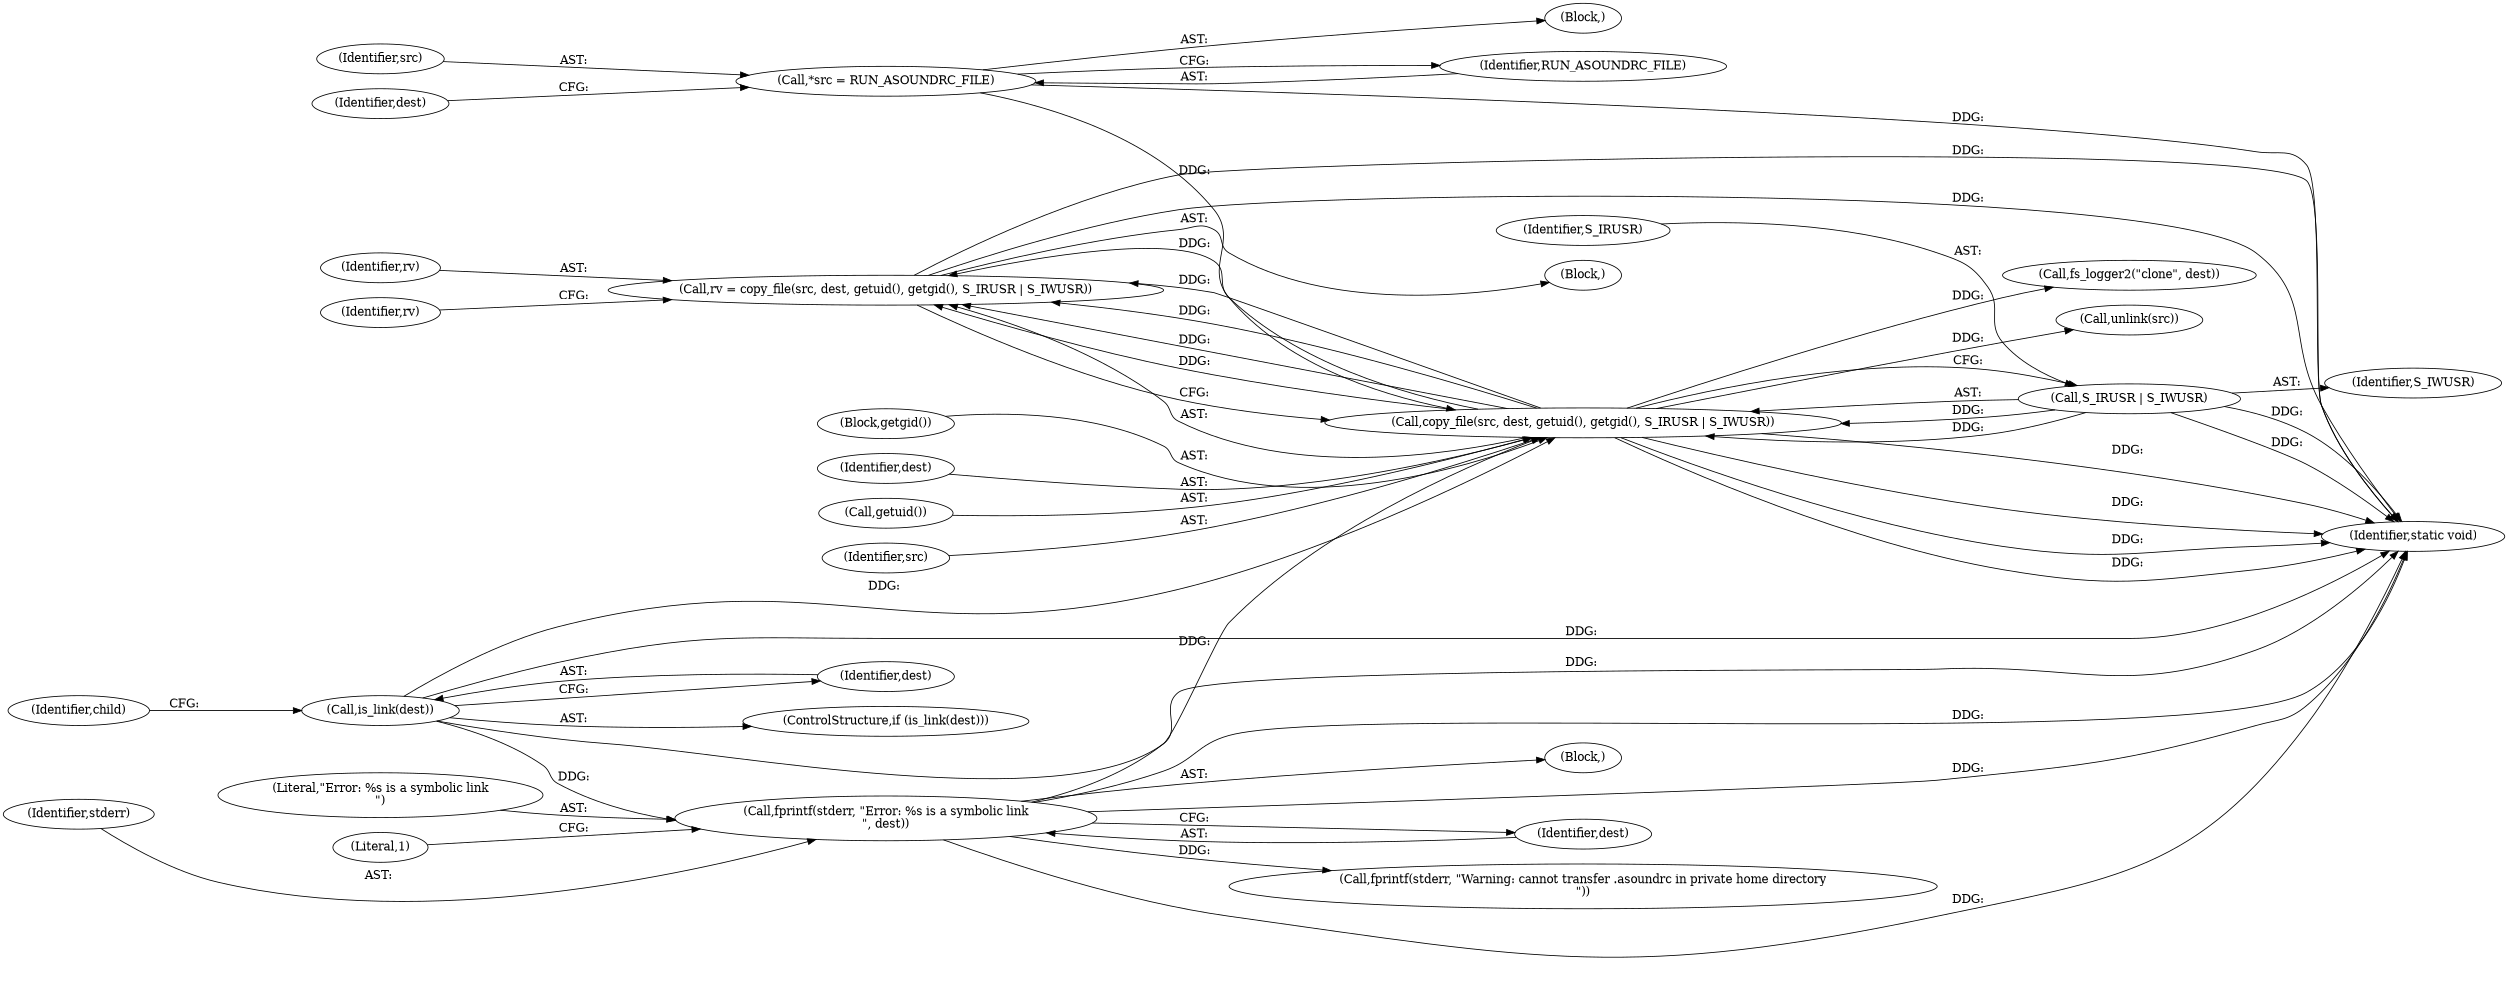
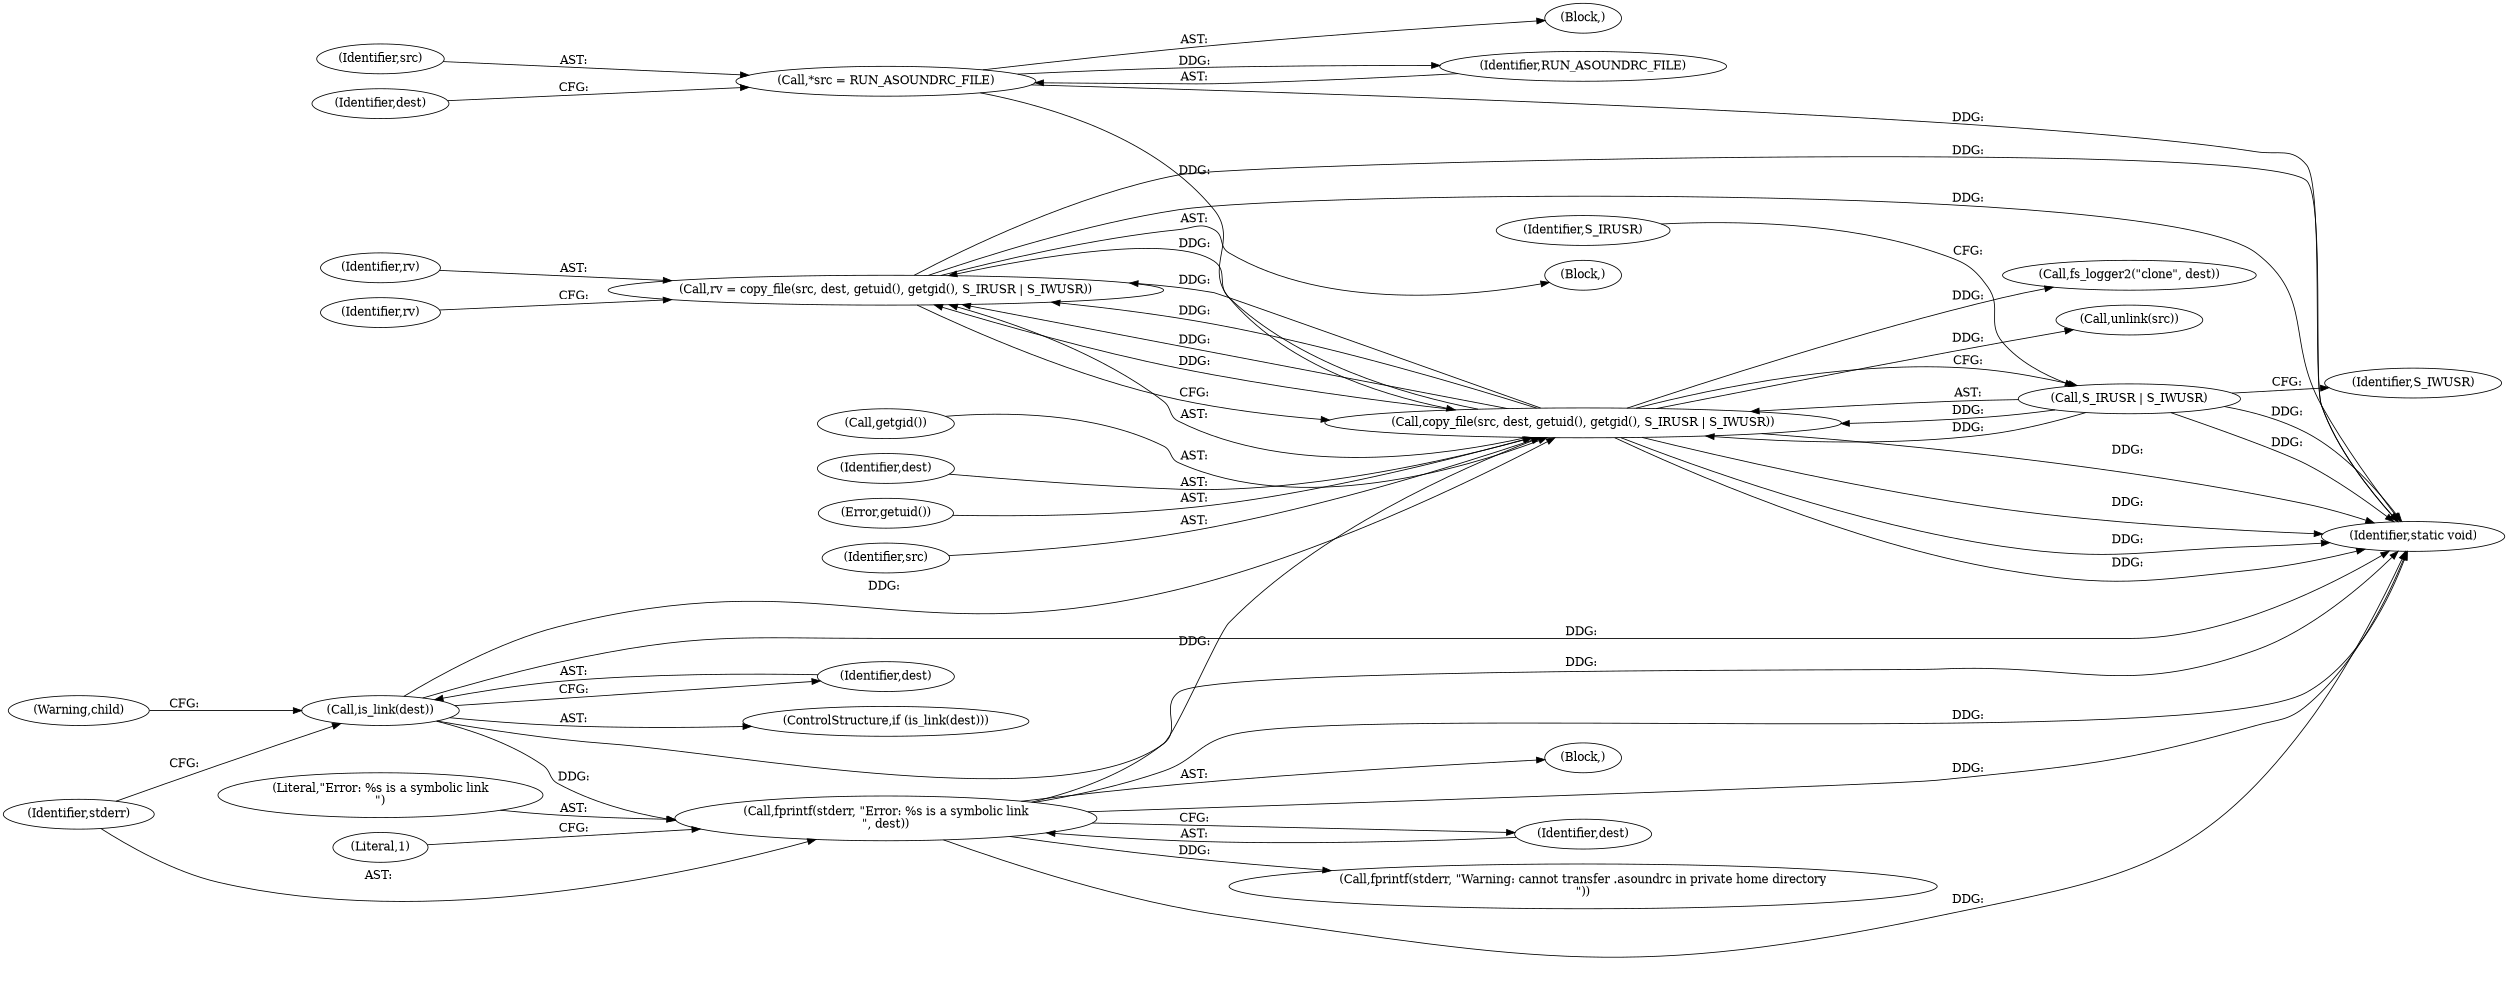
(1196, 62) -> (1196, 62)
(1970, 252) -> (1970, 252)
(2289, 383) -> (2289, 383)
(886, 424) -> (886, 424)
(886, 513) -> (886, 513)
(79, 711) -> (79, 711)
none -> (224, 763)
